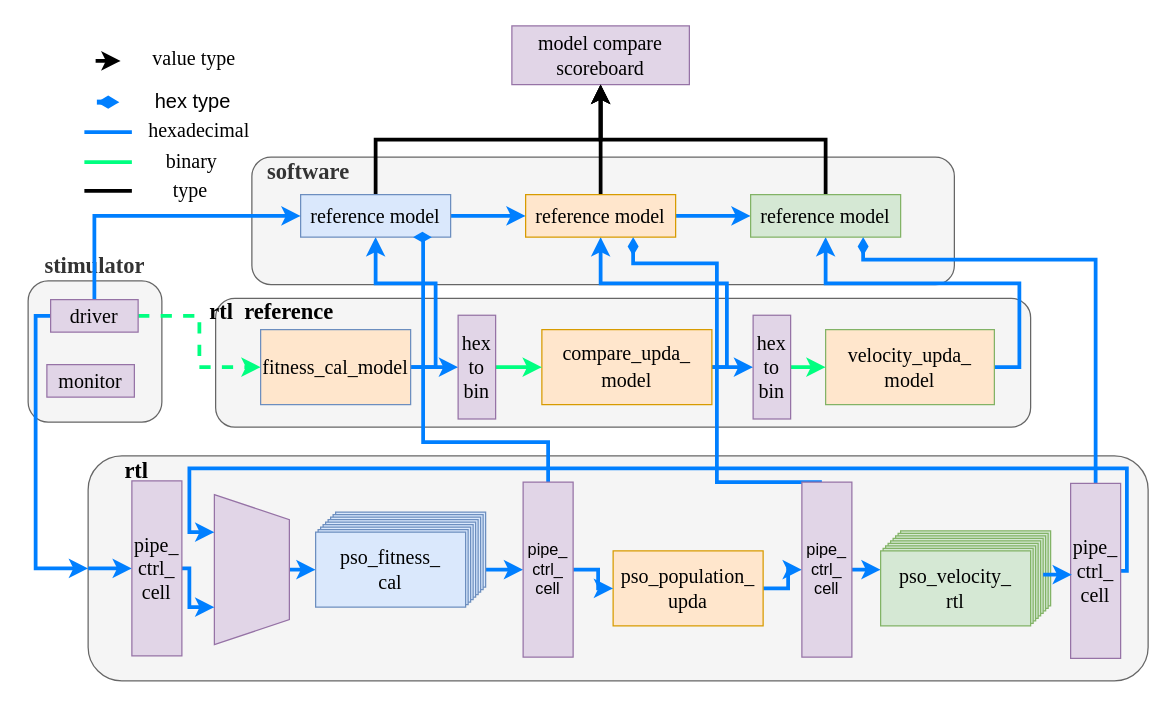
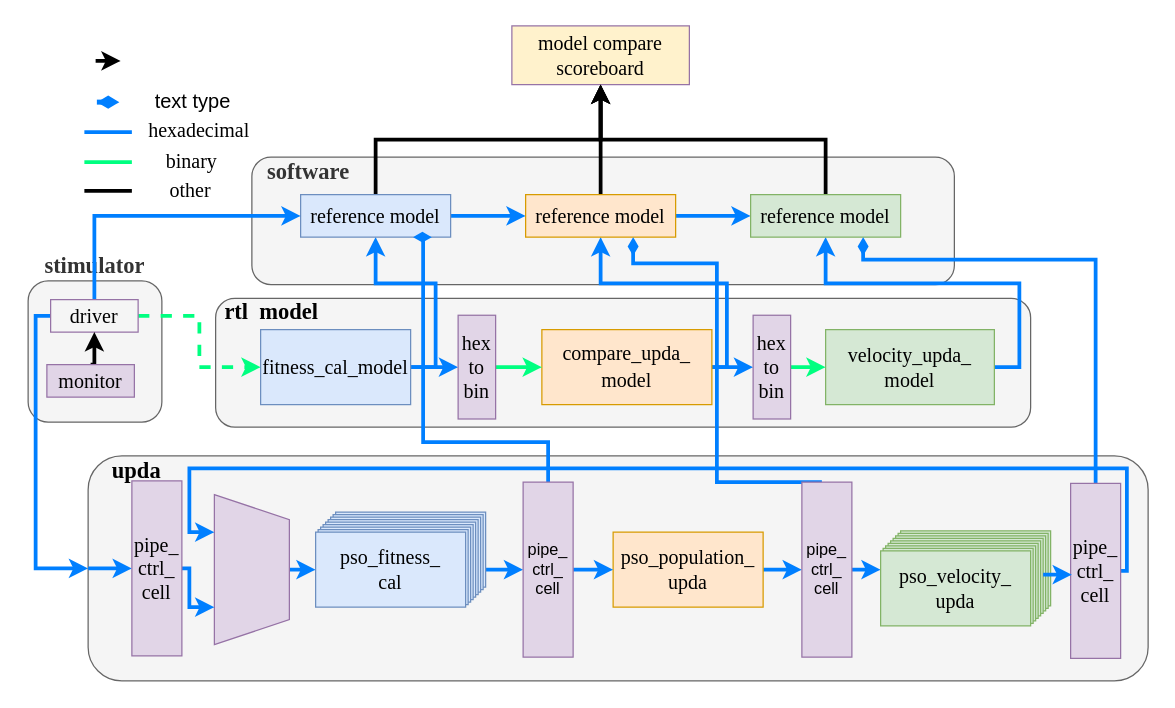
(601, 55) -> (601, 55)
(194, 58) -> none
(193, 101) -> (193, 101)
(191, 189) -> (191, 189)
(272, 312) -> (272, 312)
(94, 316) -> (94, 316)
none -> (94, 356)
(336, 367) -> (336, 367)
(910, 367) -> (910, 367)
(137, 471) -> (137, 471)
(688, 588) -> (688, 569)
(956, 588) -> (956, 588)
